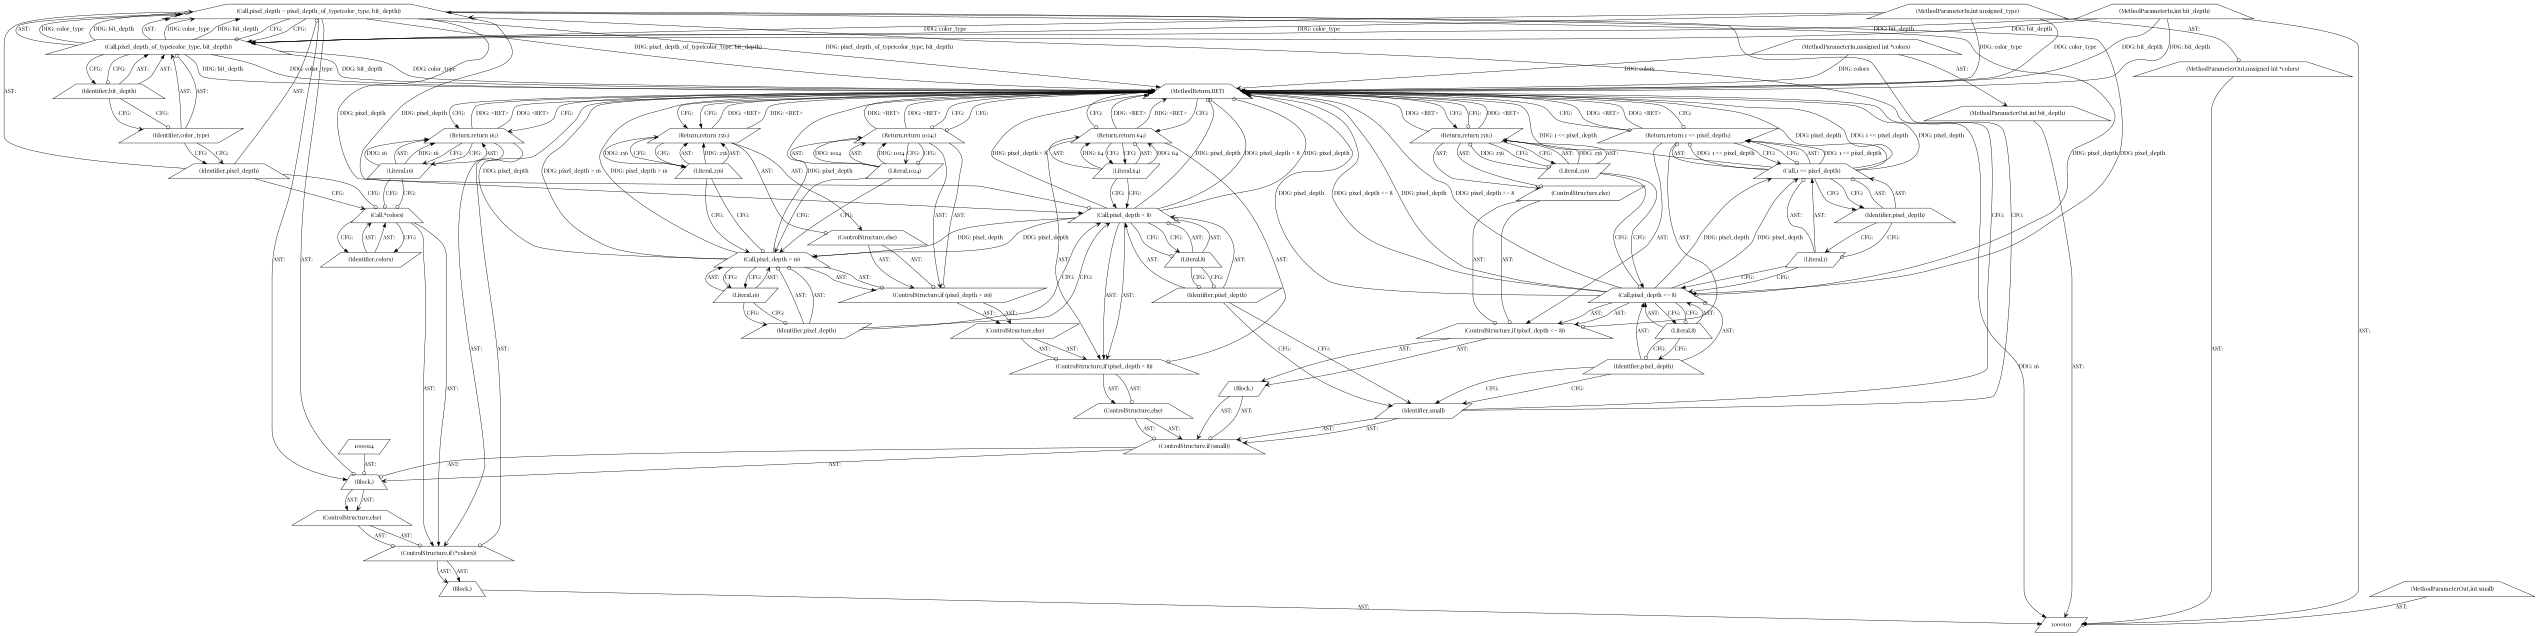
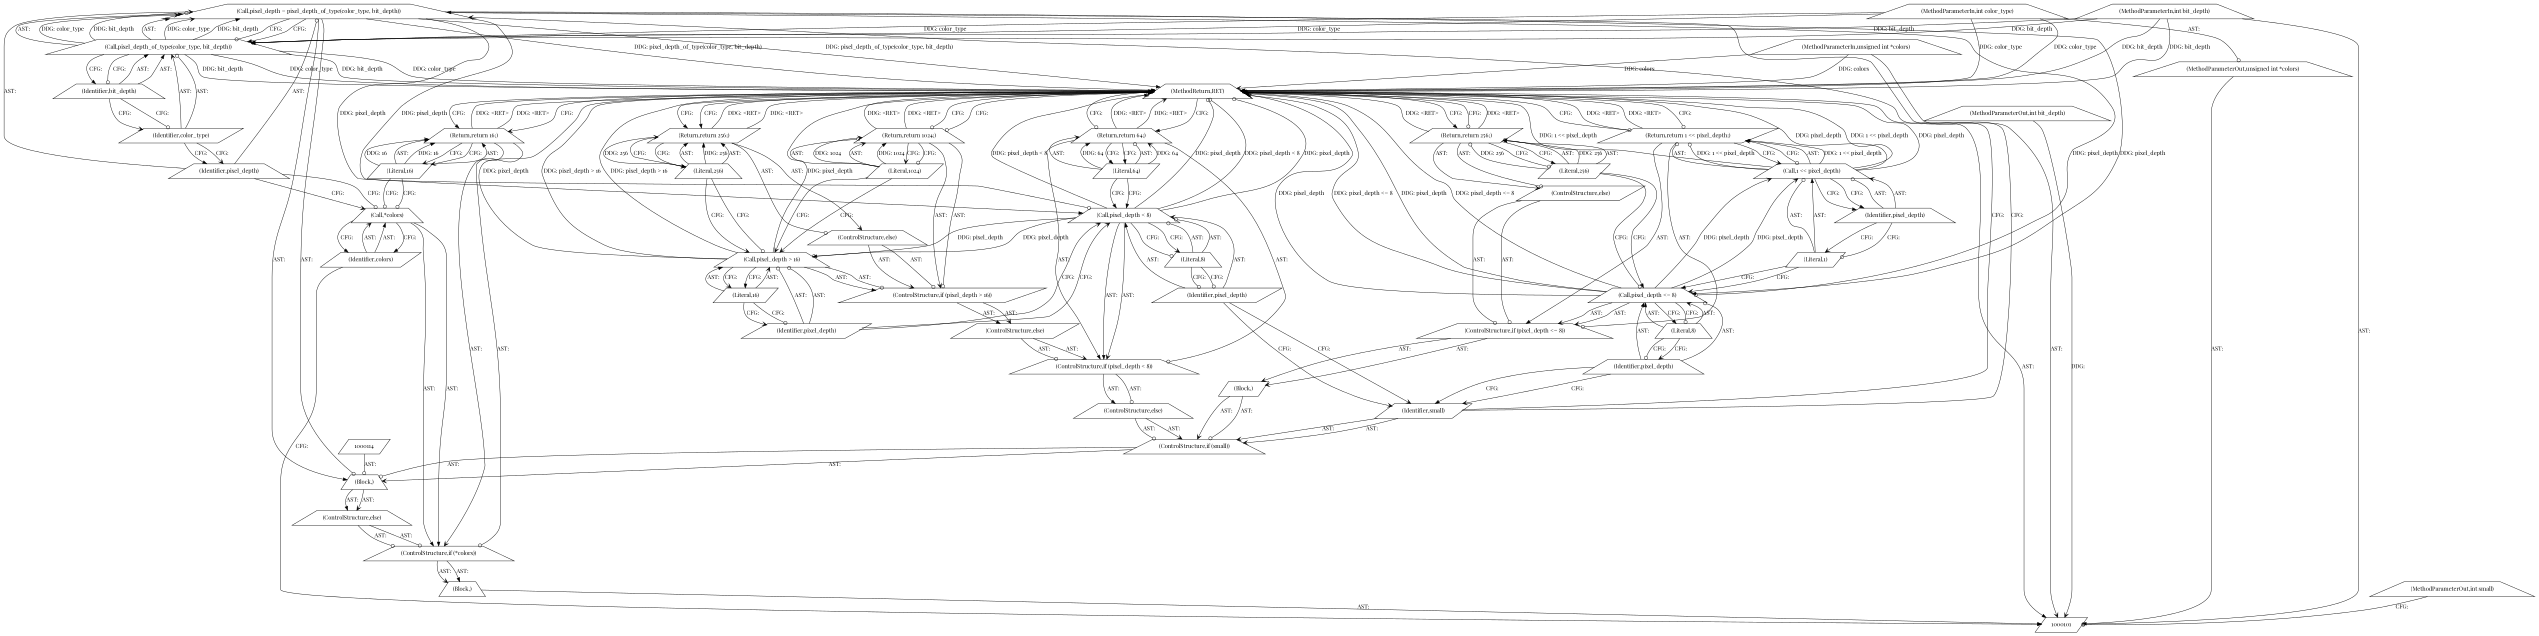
(1967, 11) -> (1967, 11)
(1953, 75) -> (2051, 278)
(2029, 367) -> (2029, 367)
(2079, 367) -> (2079, 367)
(2358, 397) -> (2358, 397)
(2403, 607) -> (2403, 607)
none -> (987, 614)
